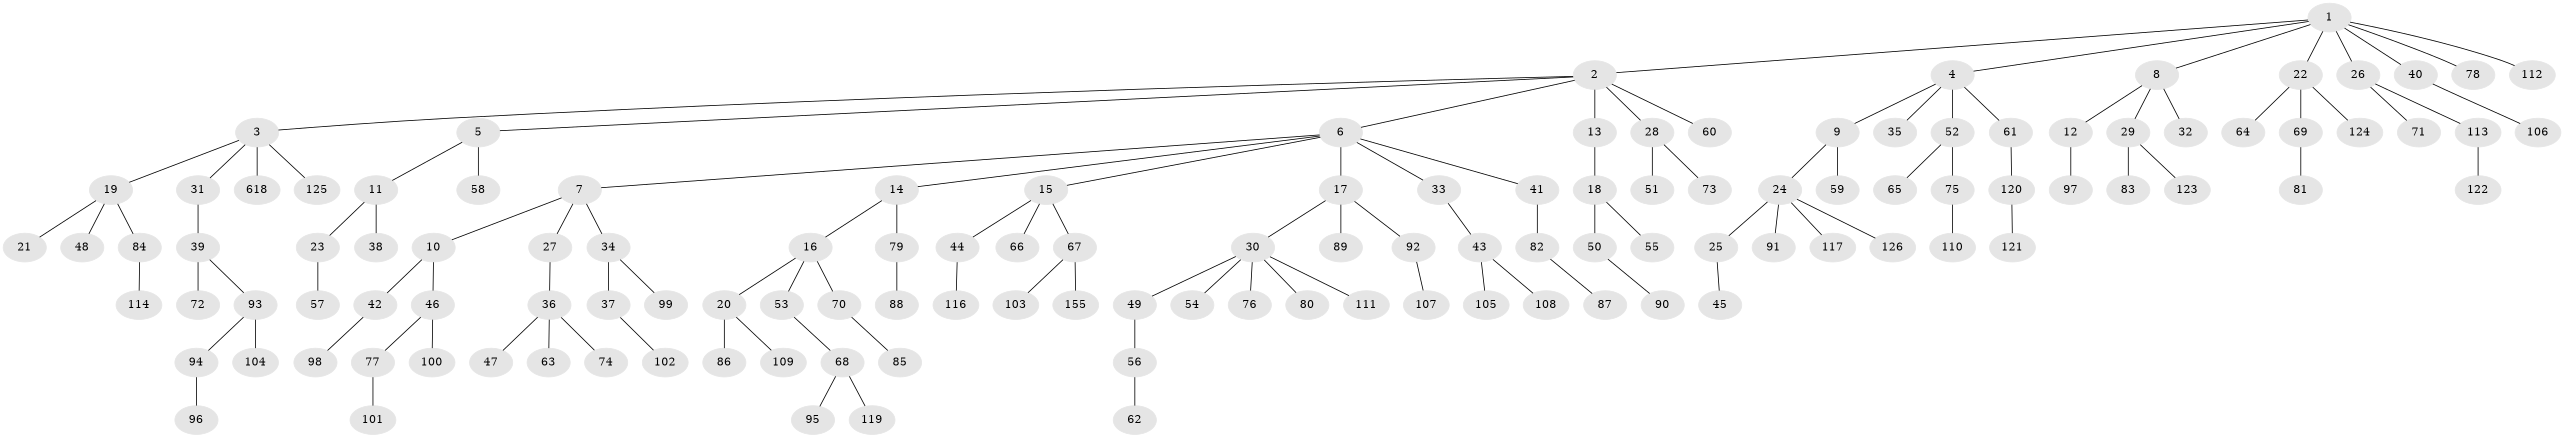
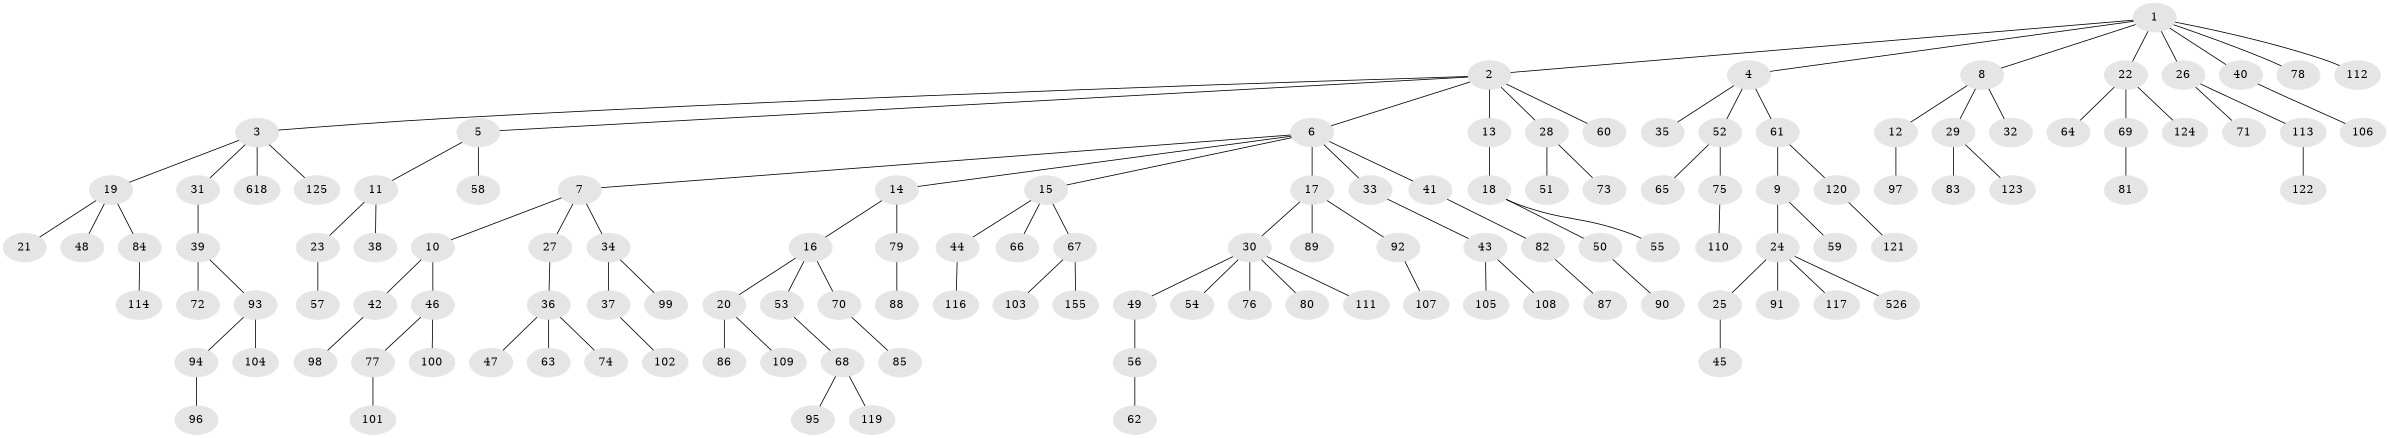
(1895, 104) -> (1778, 161)
(1893, 248) -> (1897, 305)
